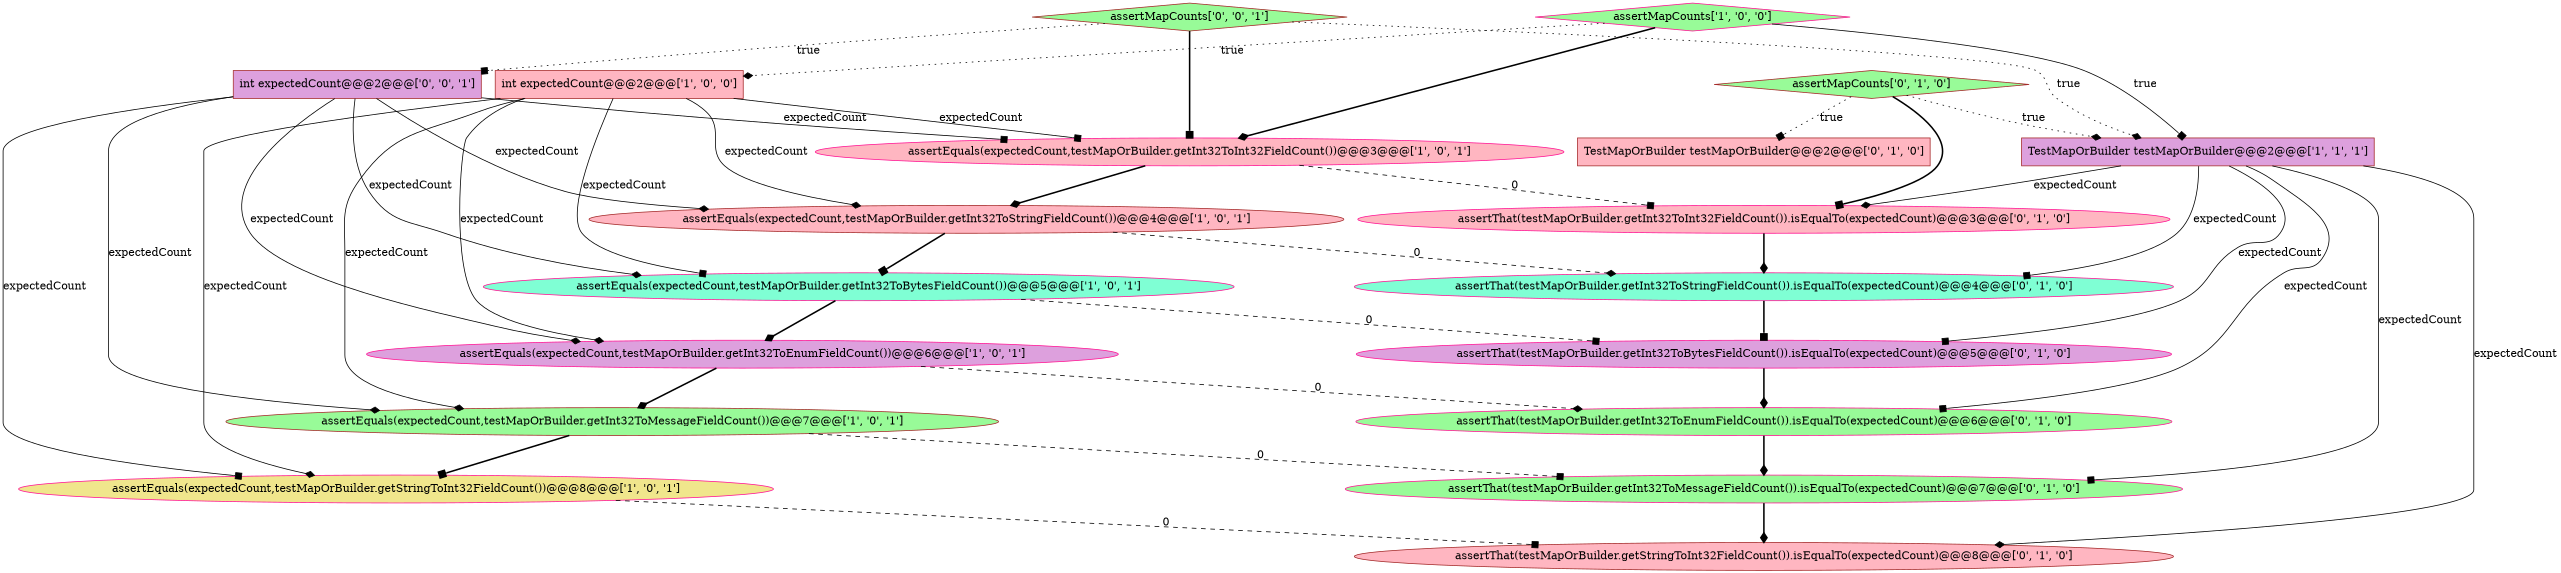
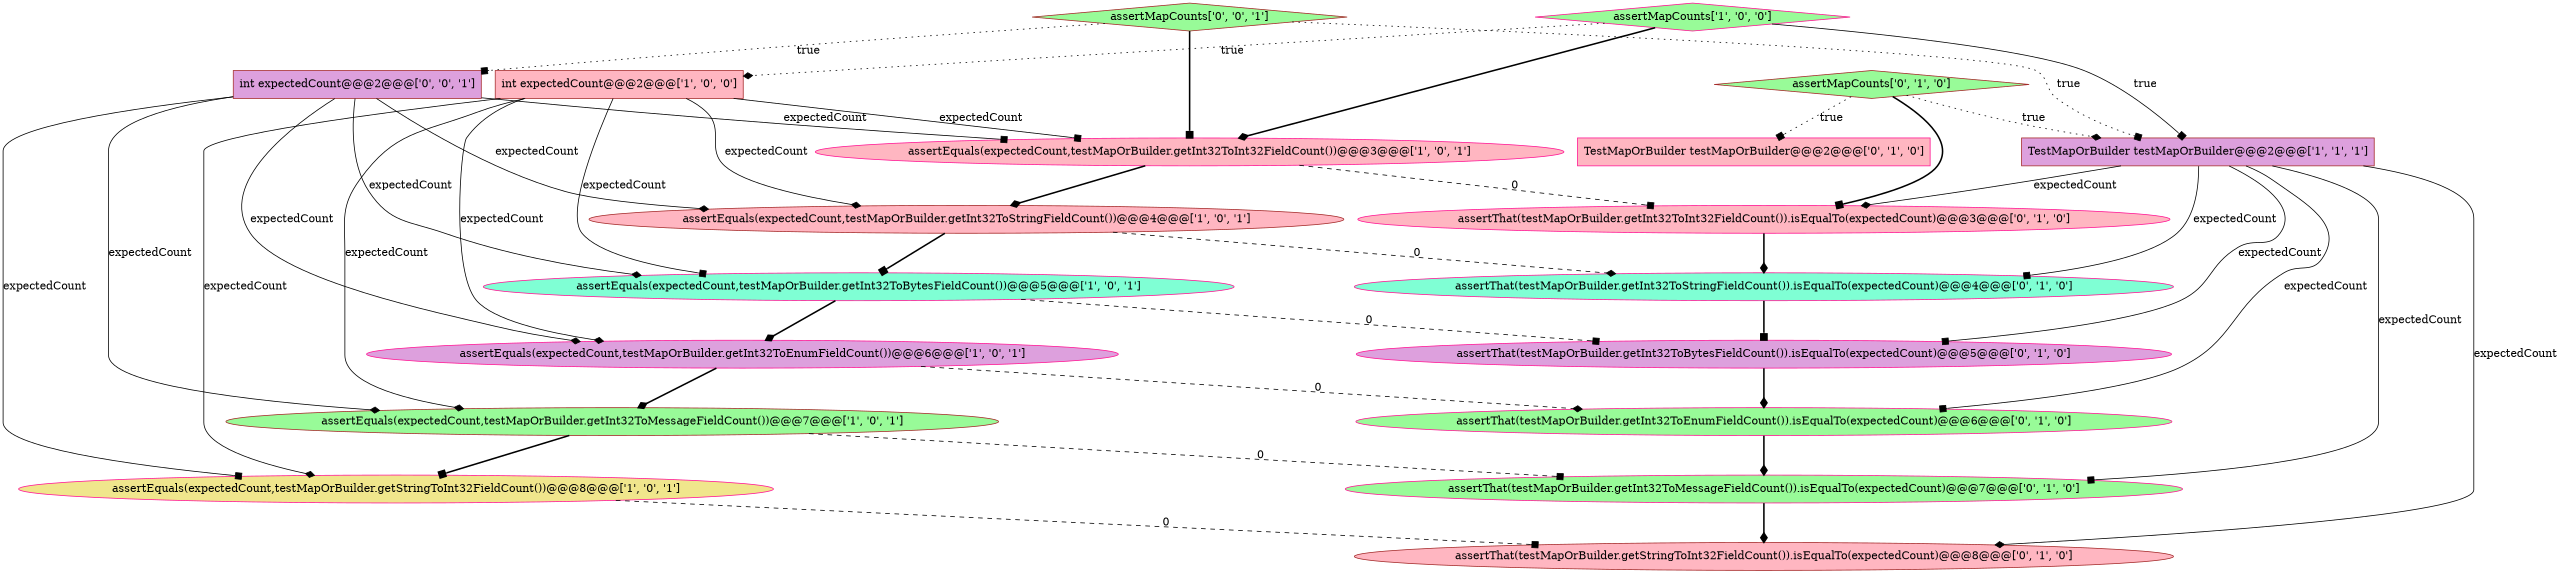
(1724, 43) -> (1724, 43)
(1754, 152) -> (1754, 152)
